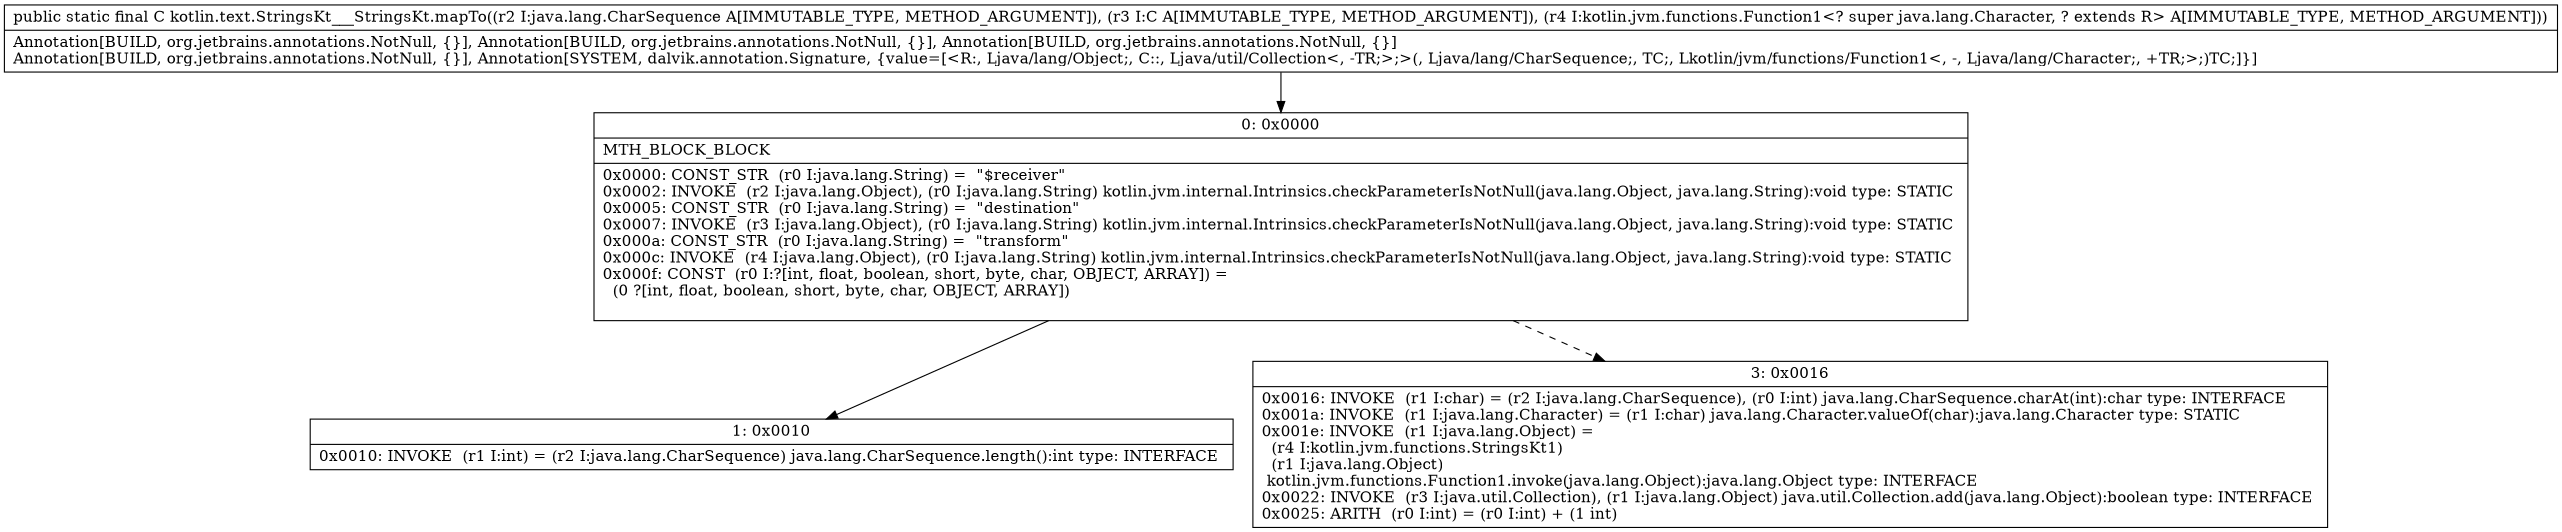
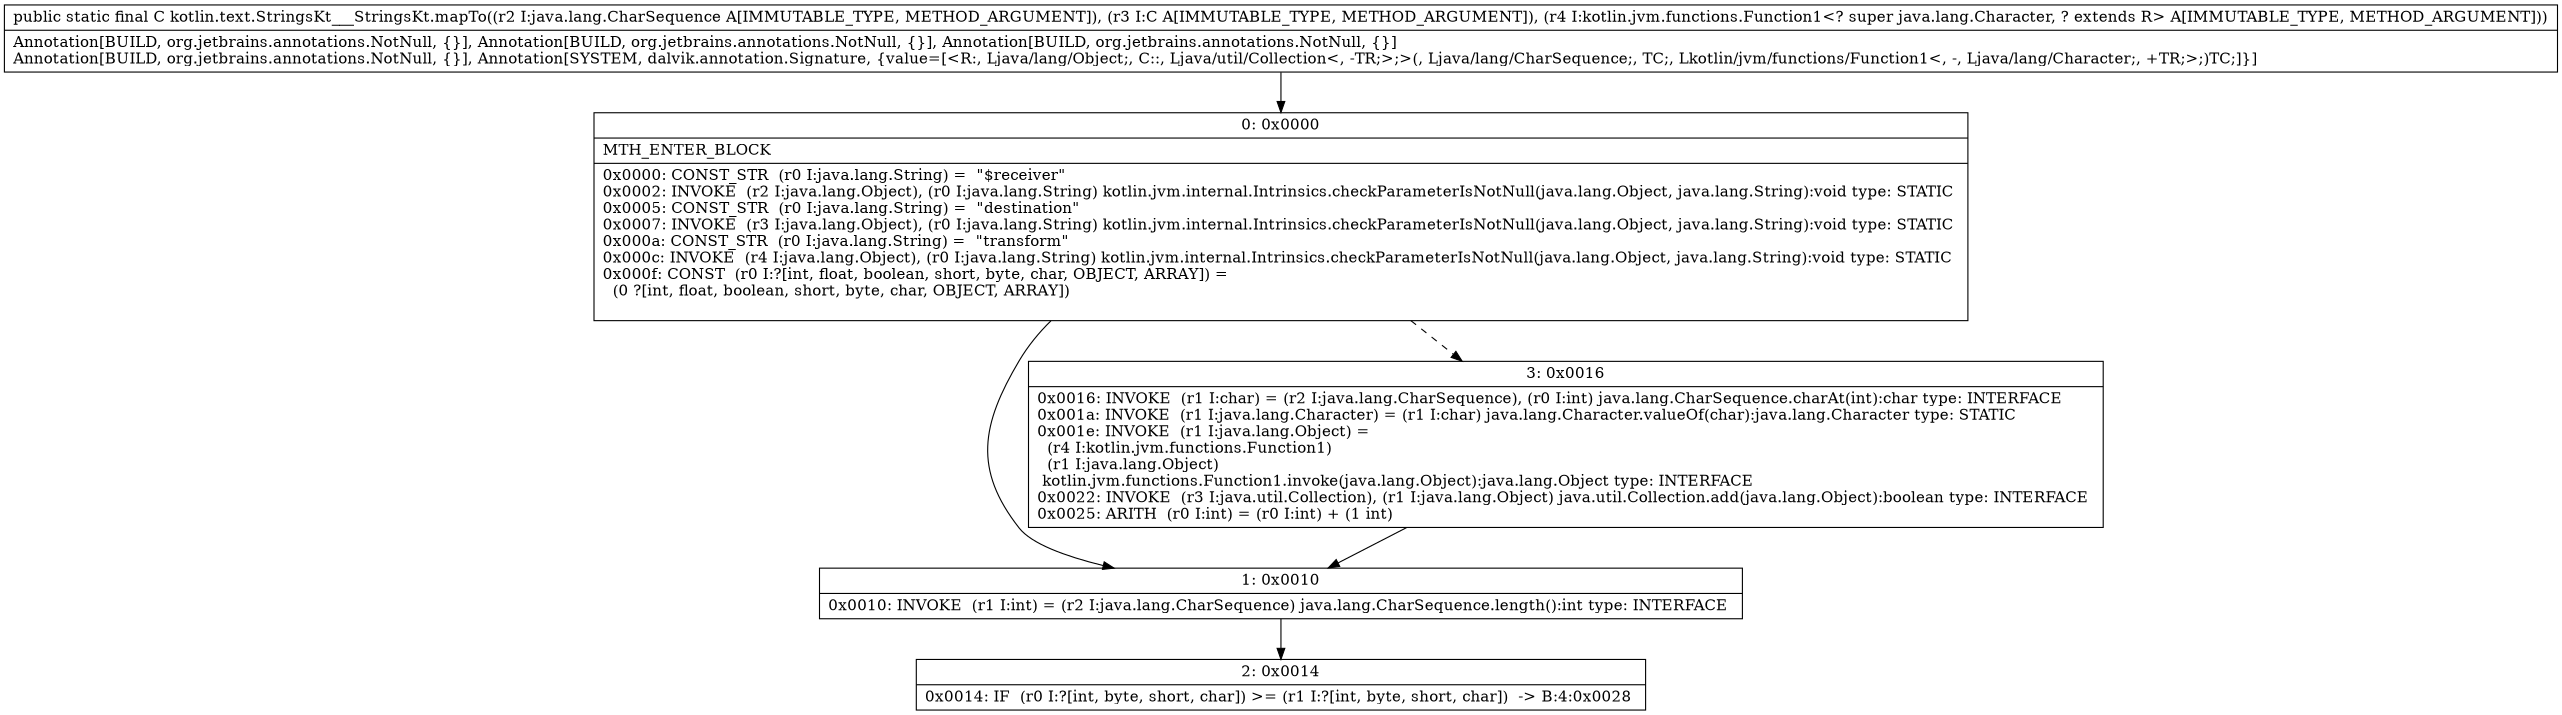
(687, 150) -> (688, 150)
(1412, 448) -> (1185, 448)
none -> (1372, 545)
none -> (1281, 685)
